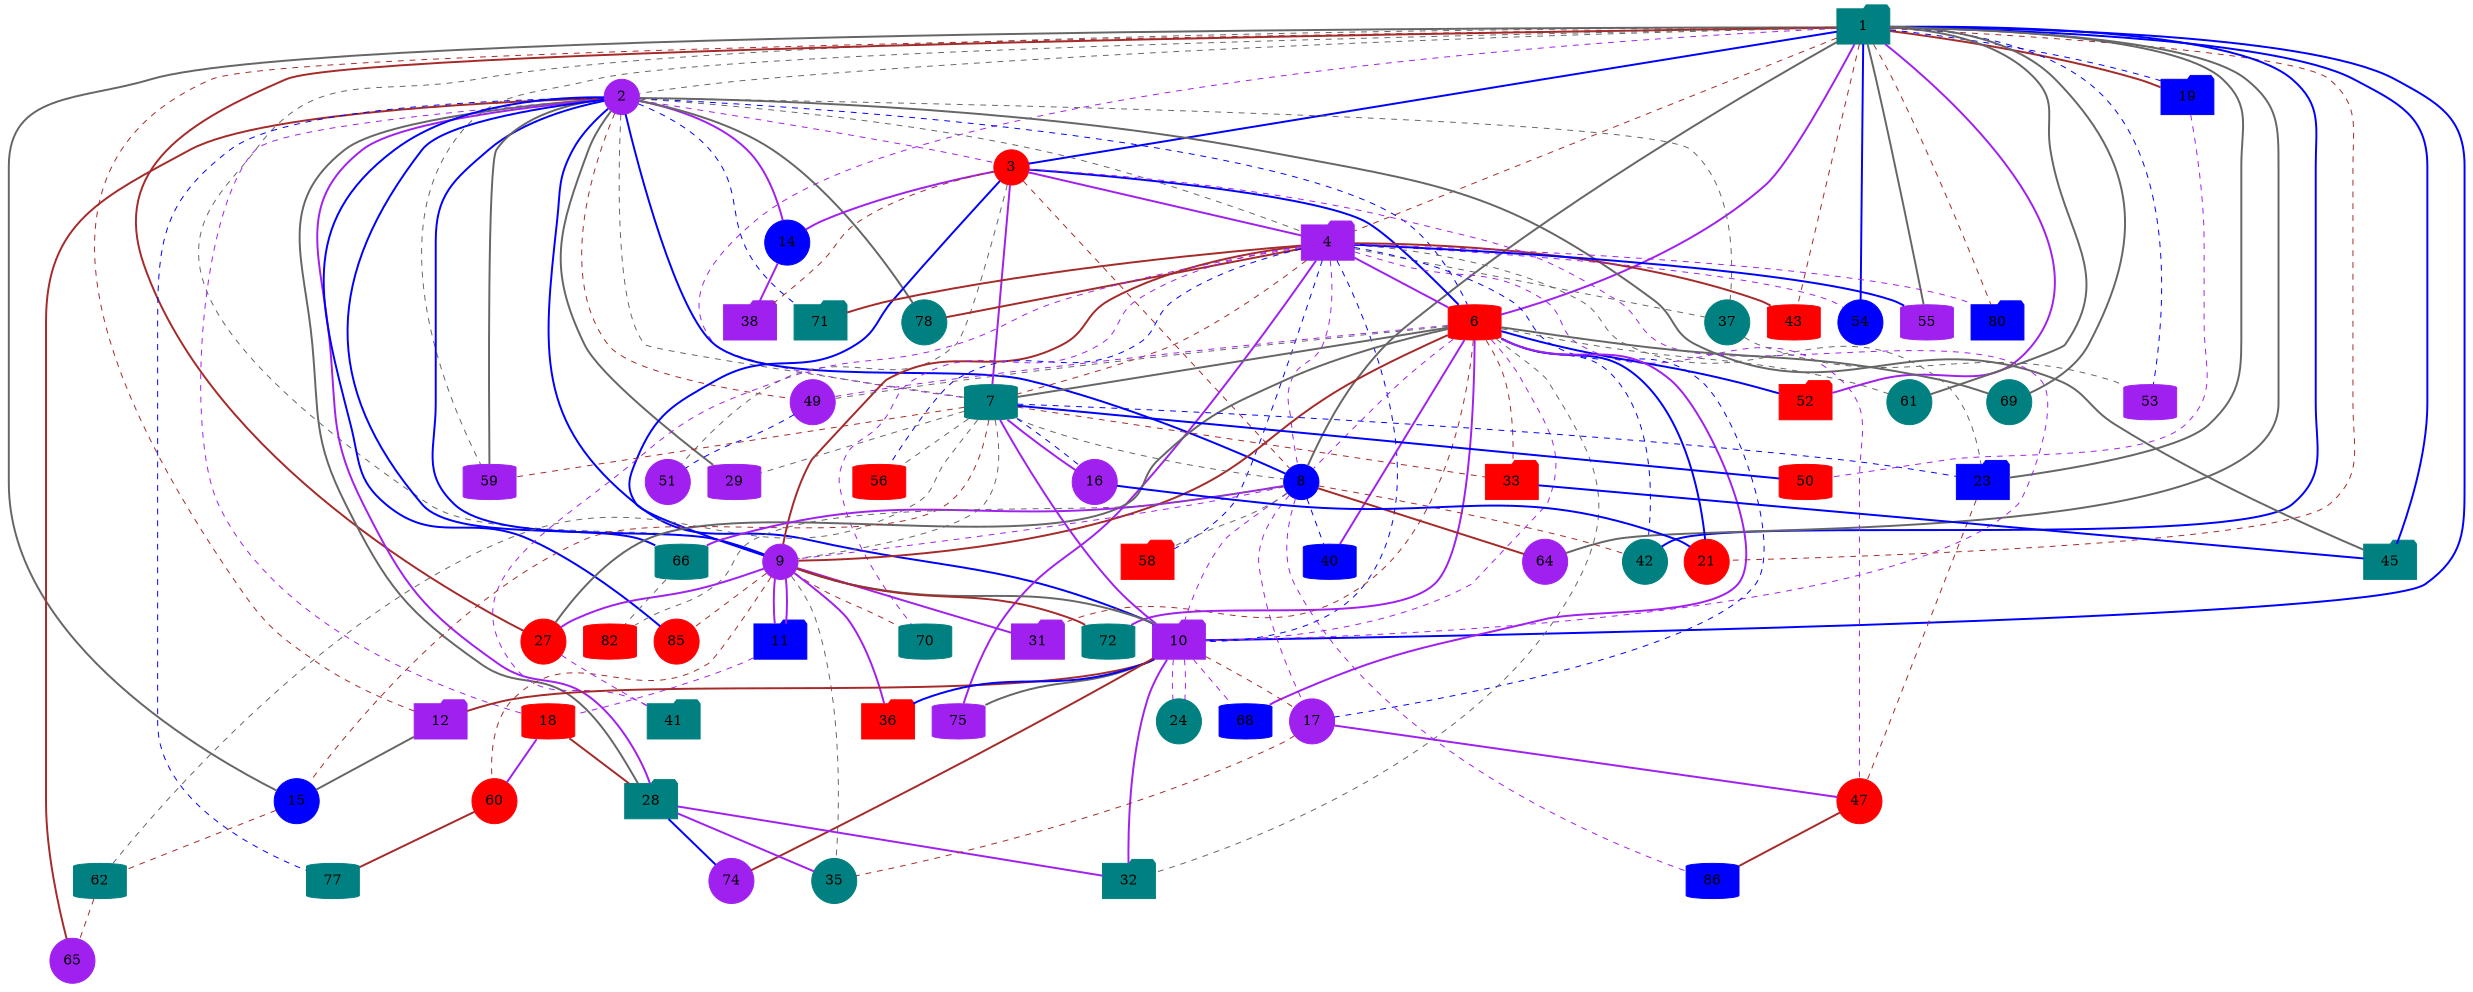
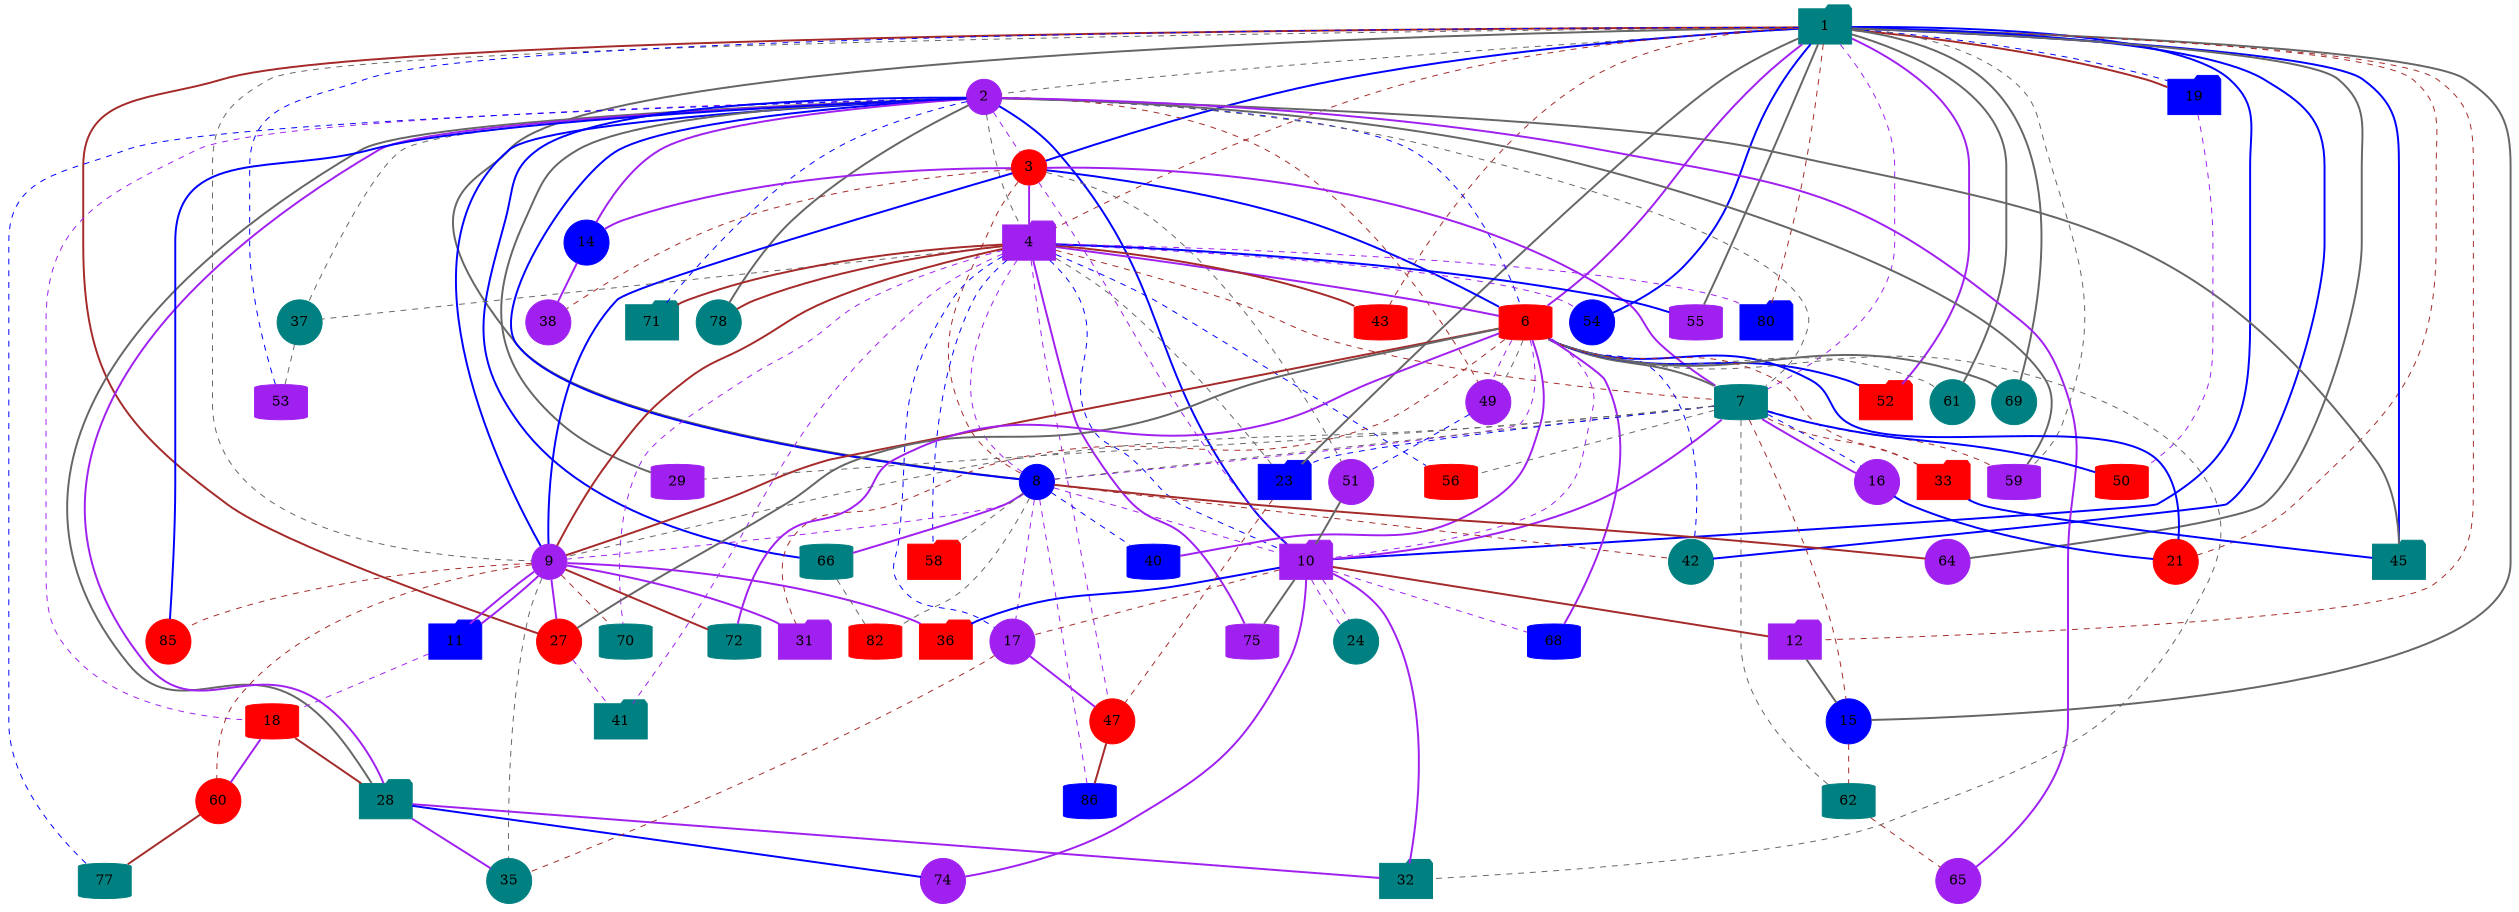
(48, 302) -> (1822, 199)
(750, 322) -> (548, 322)
(1012, 596) -> (1328, 524)
(953, 767) -> (1188, 784)
